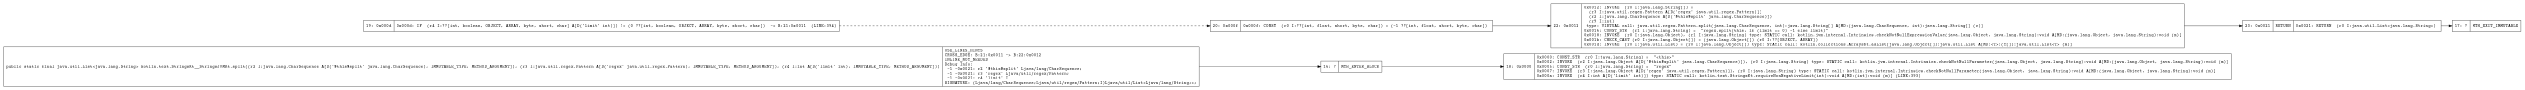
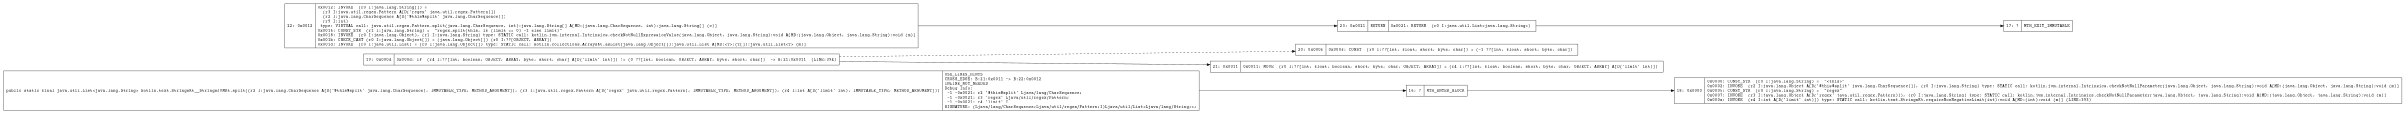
(1520, 26) -> none
none -> (1437, 67)
